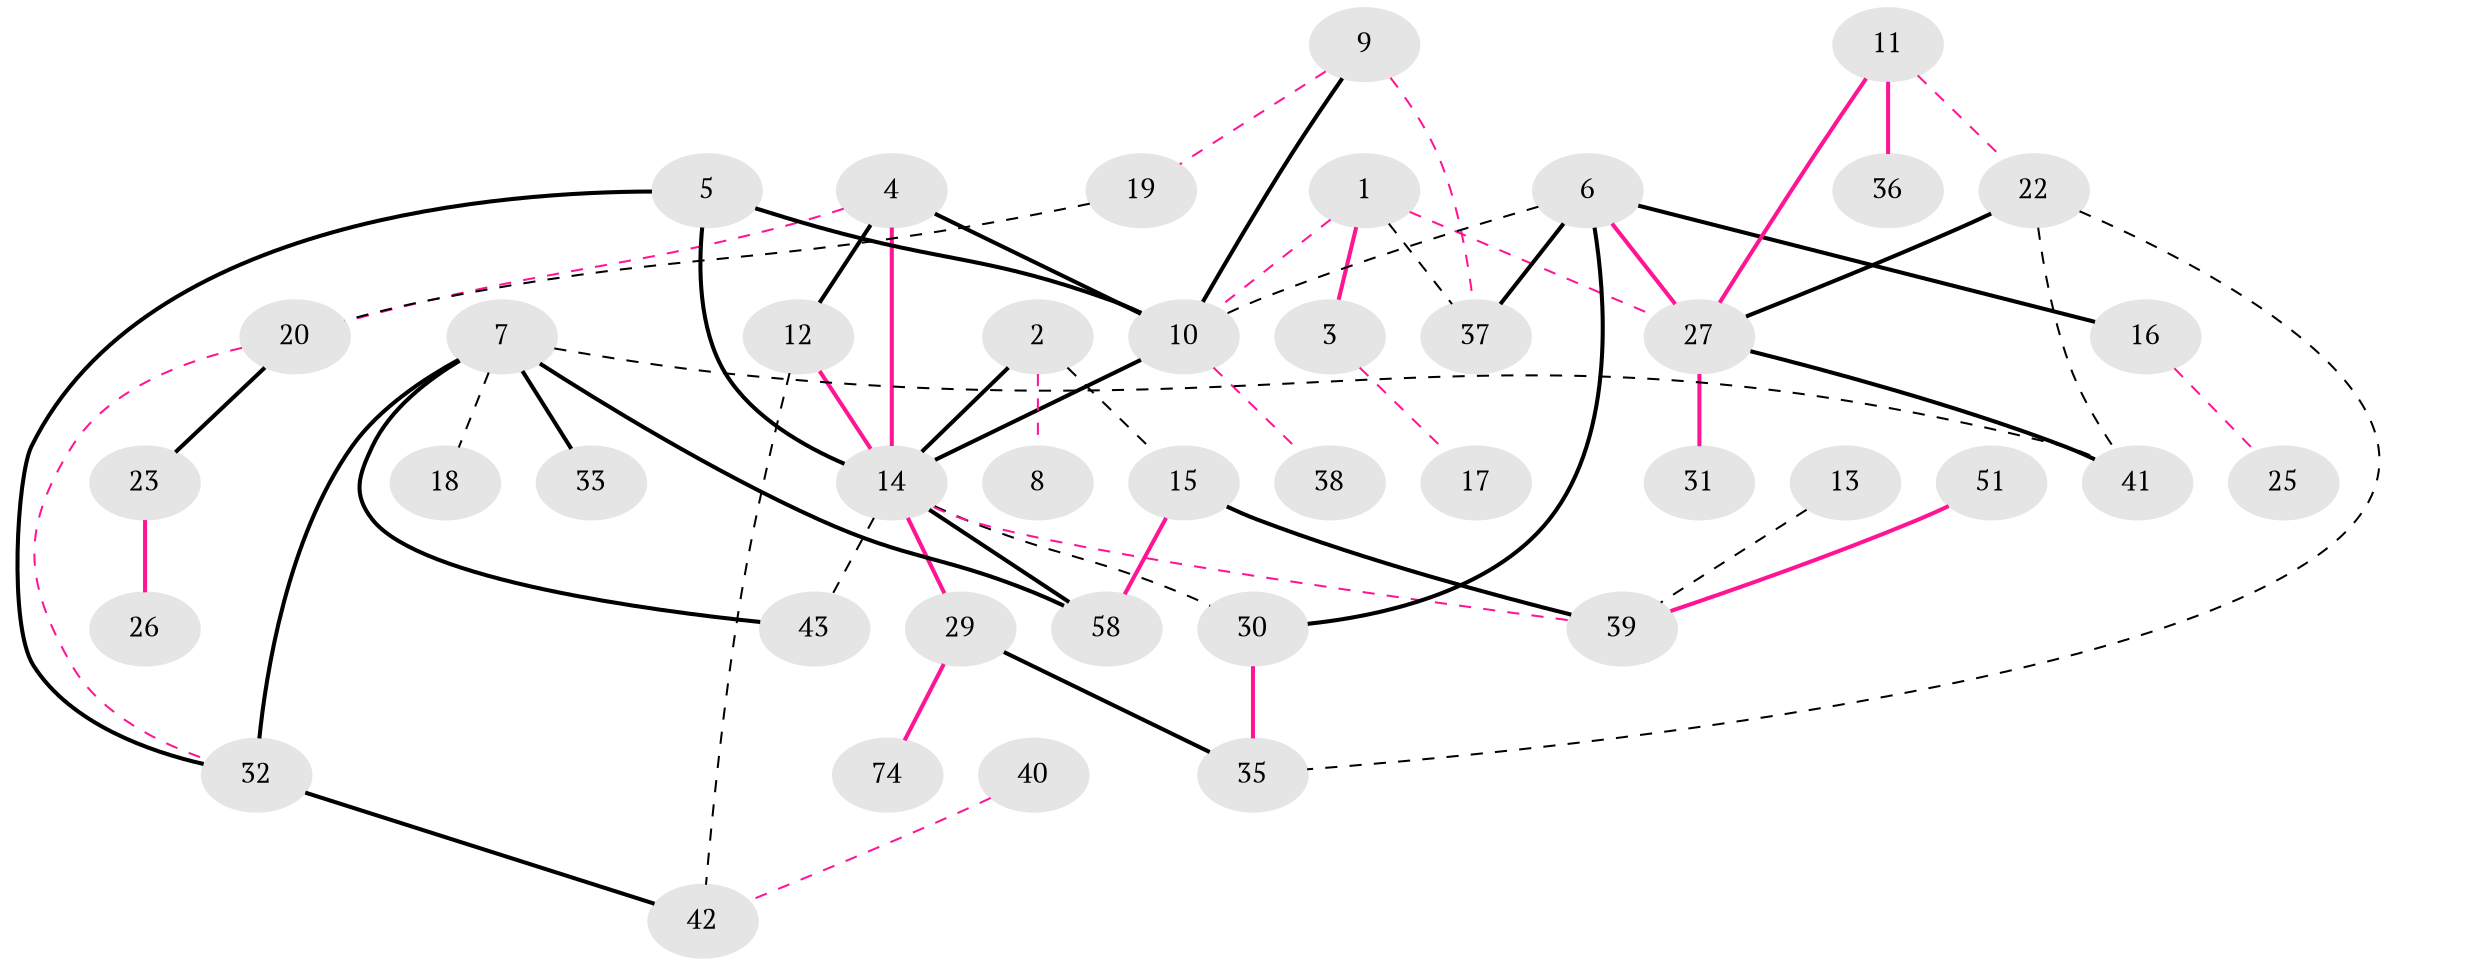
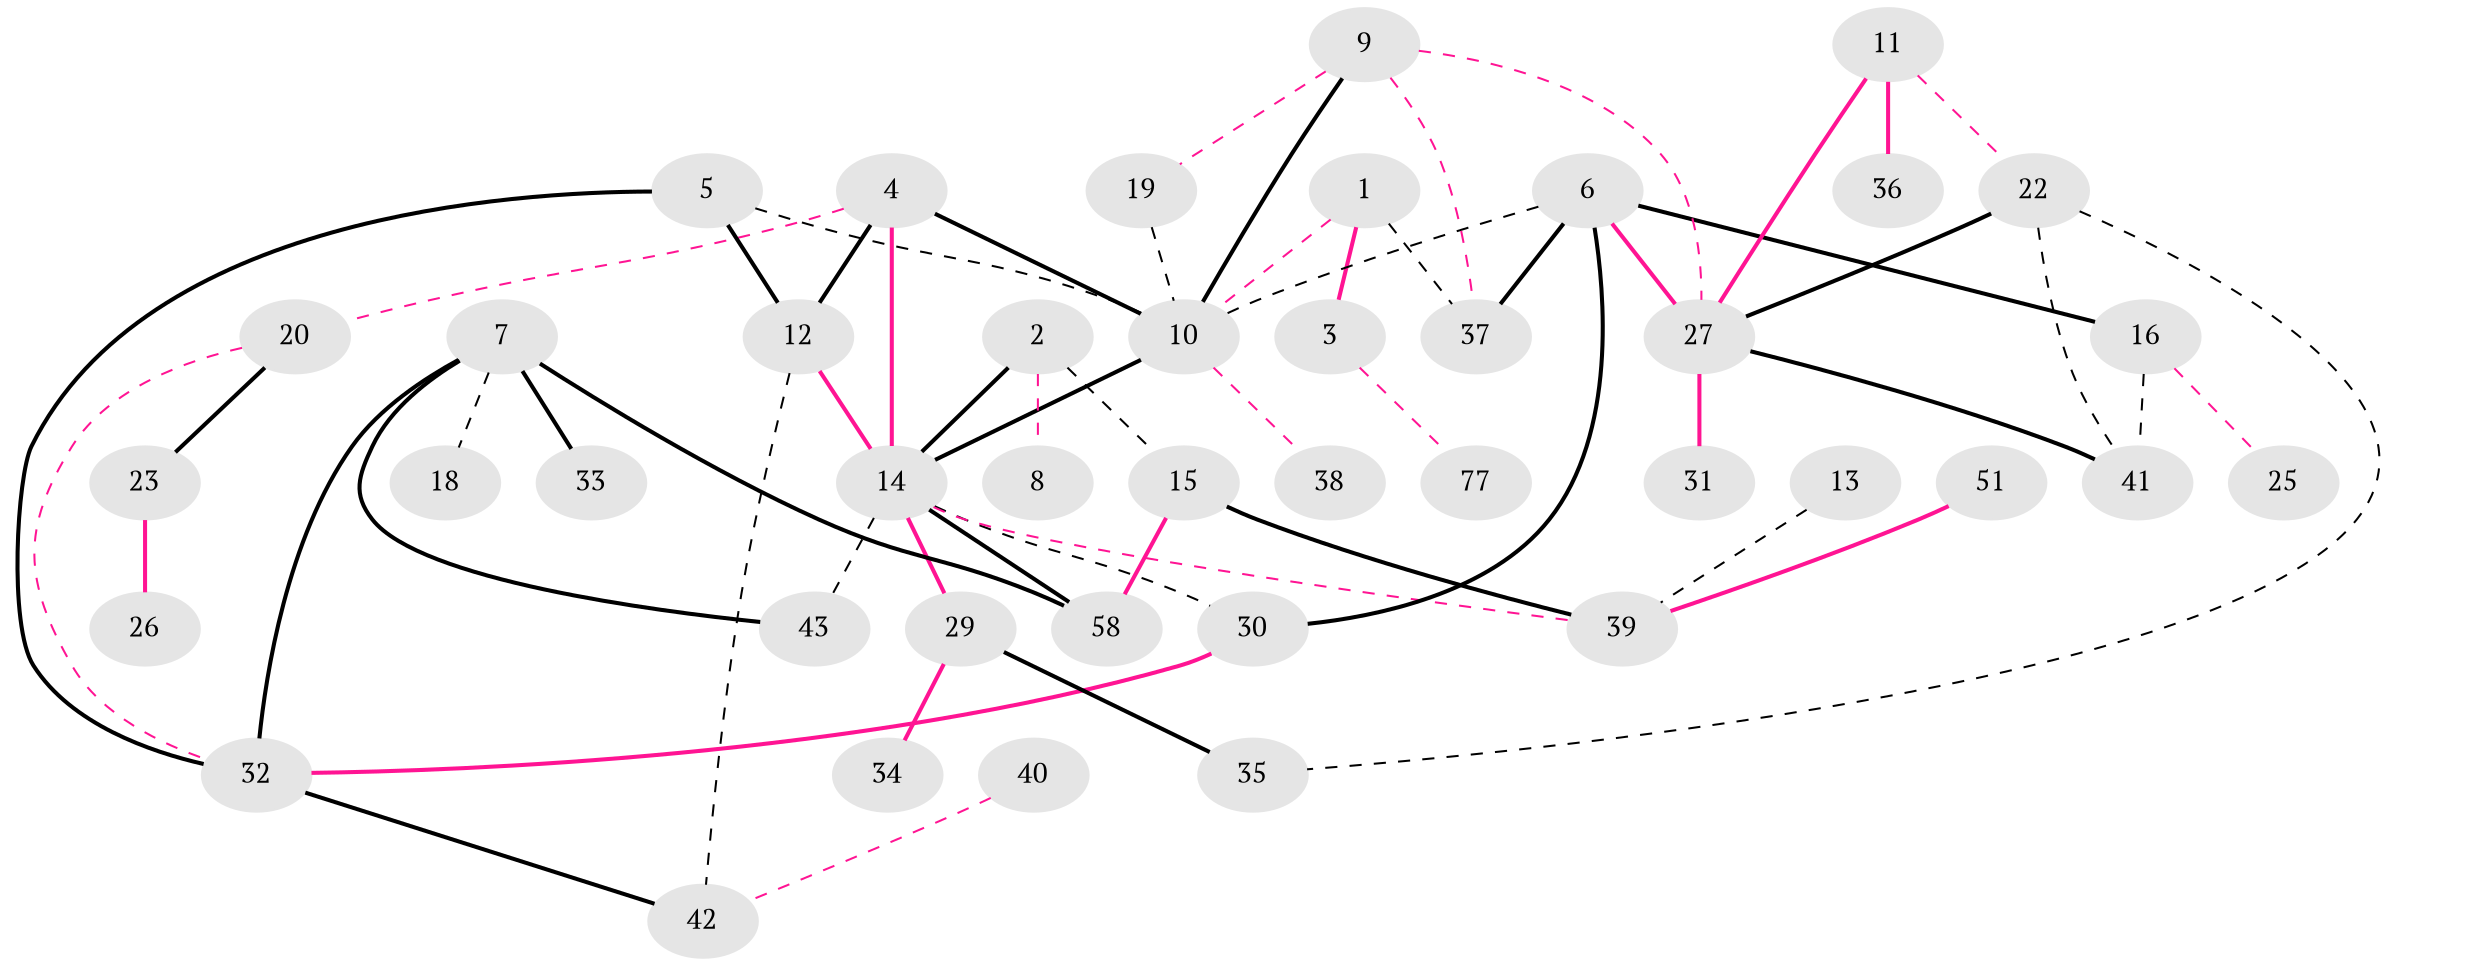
(949, 257) -> (949, 257)
(717, 259) -> (1163, 264)
(1520, 259) -> (1618, 117)
(1329, 382) -> (2142, 410)
(735, 386) -> (753, 264)
(1476, 483) -> (1476, 483)
(1253, 702) -> (766, 743)
(888, 775) -> (888, 775)
